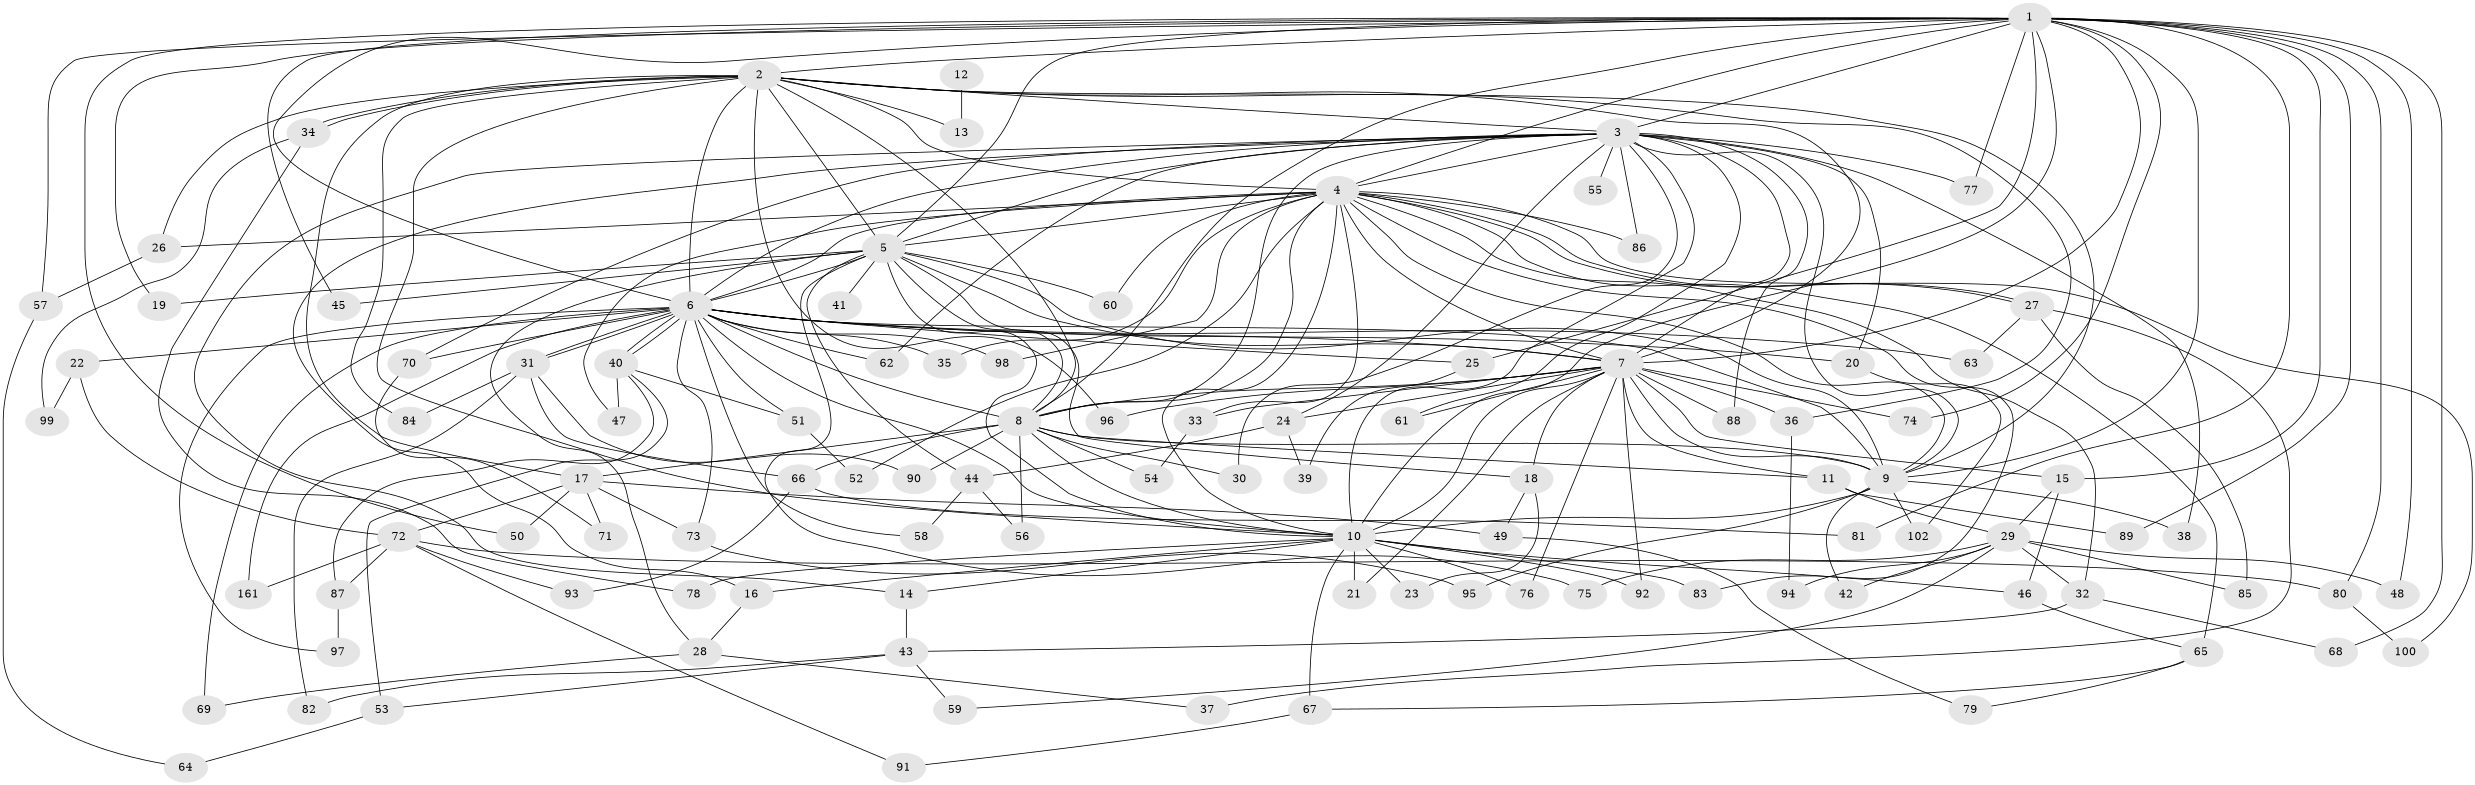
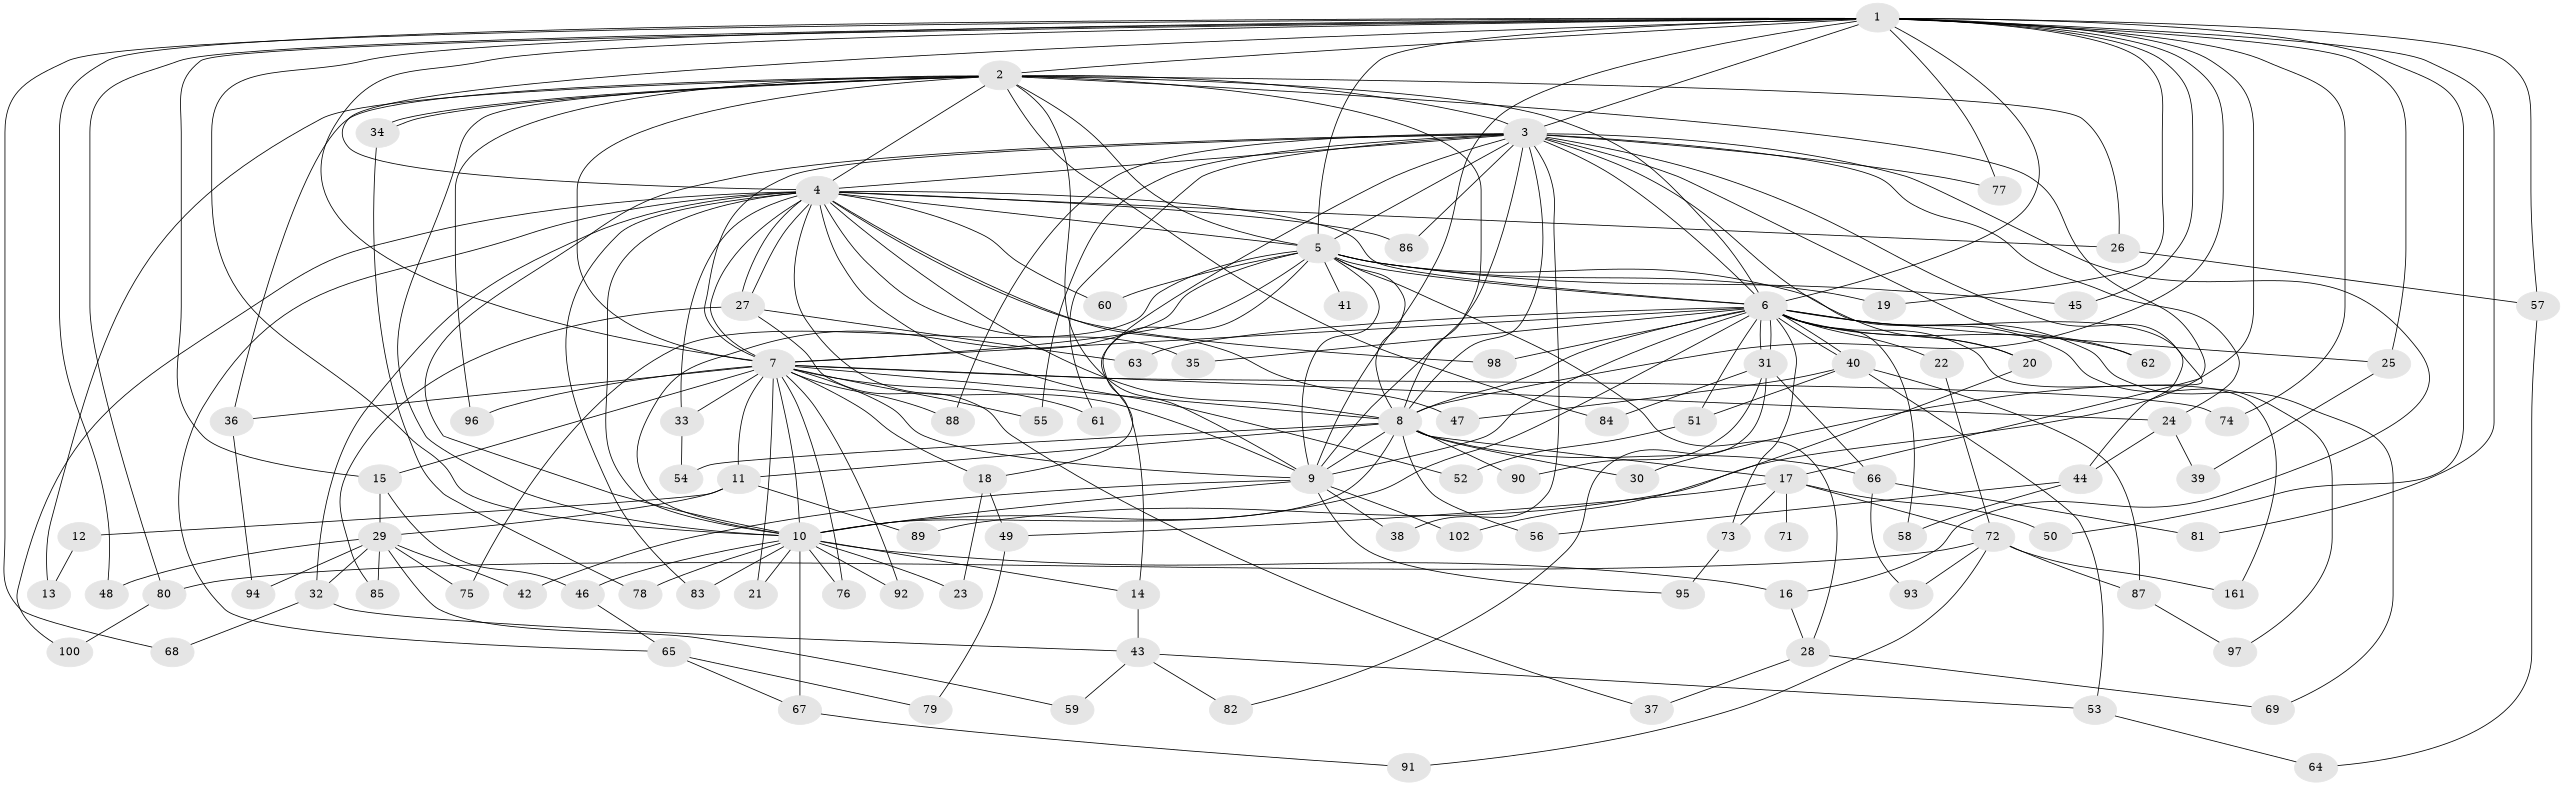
(410, 364) -> none
none -> (907, 392)
(47, 422) -> none
none -> (413, 516)
